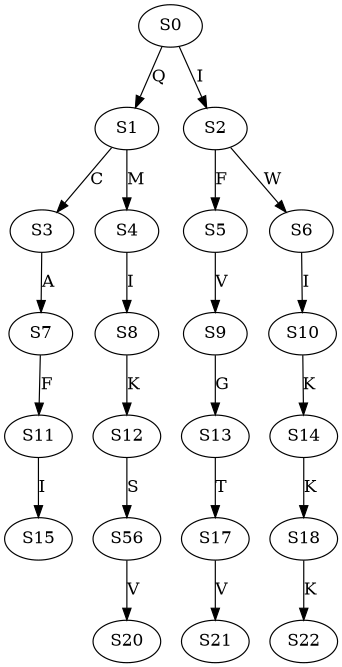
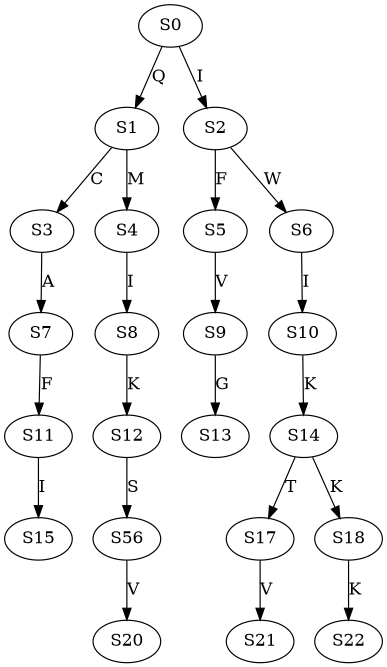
(215, 482) -> (284, 482)
